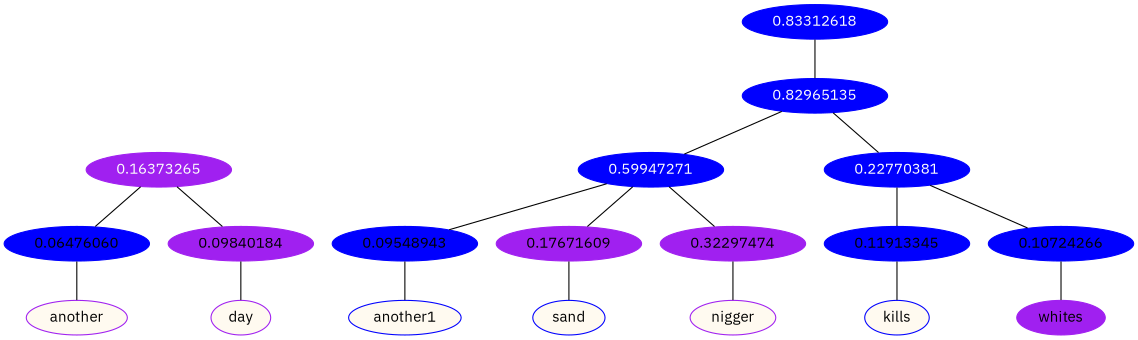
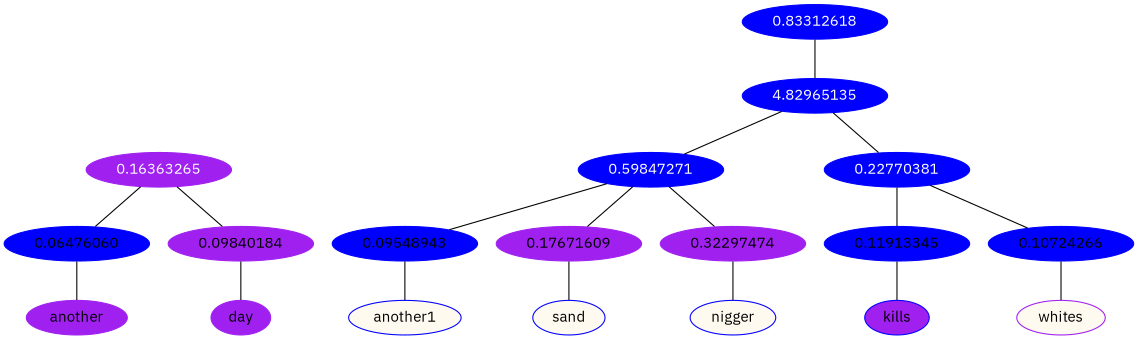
(815, 96) -> (815, 96)
(159, 170) -> (159, 170)
(651, 170) -> (651, 170)
(77, 318) -> (77, 318)
(241, 318) -> (241, 318)
(733, 318) -> (733, 318)
(897, 318) -> (897, 318)
(1061, 318) -> (1061, 318)
